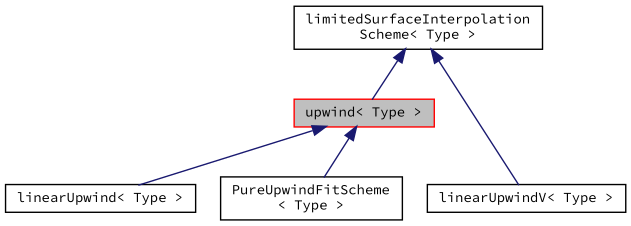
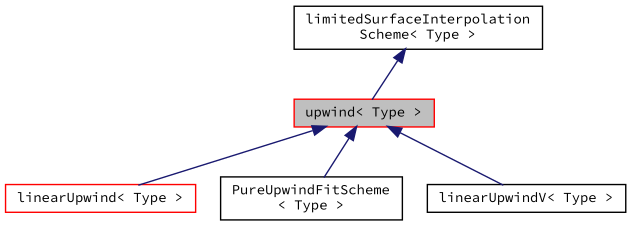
(479, 123) -> (452, 159)
(101, 198) -> (101, 198)
